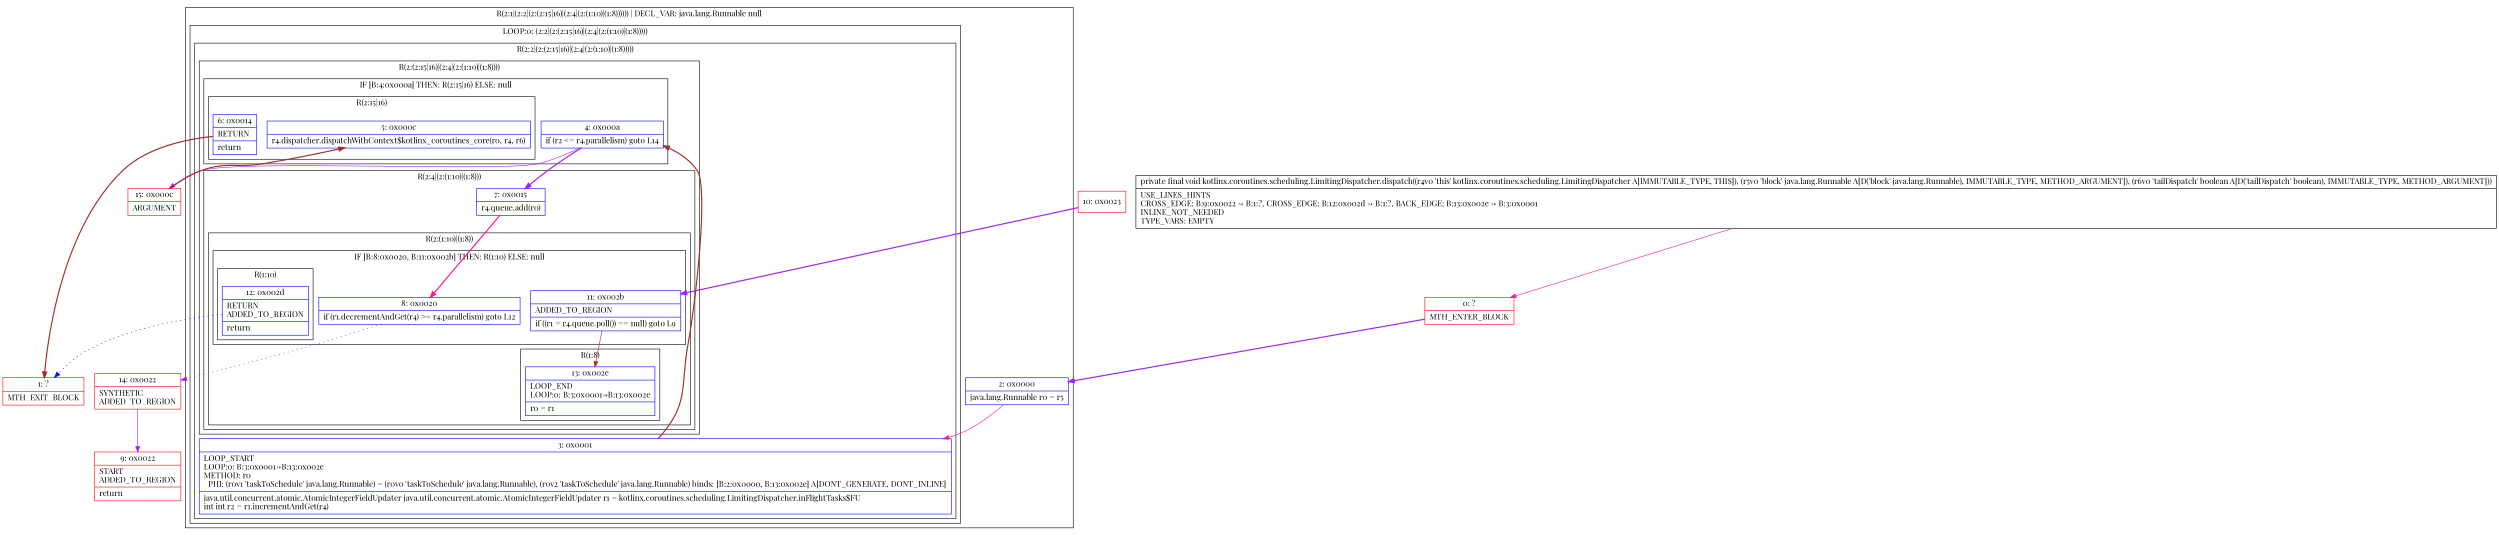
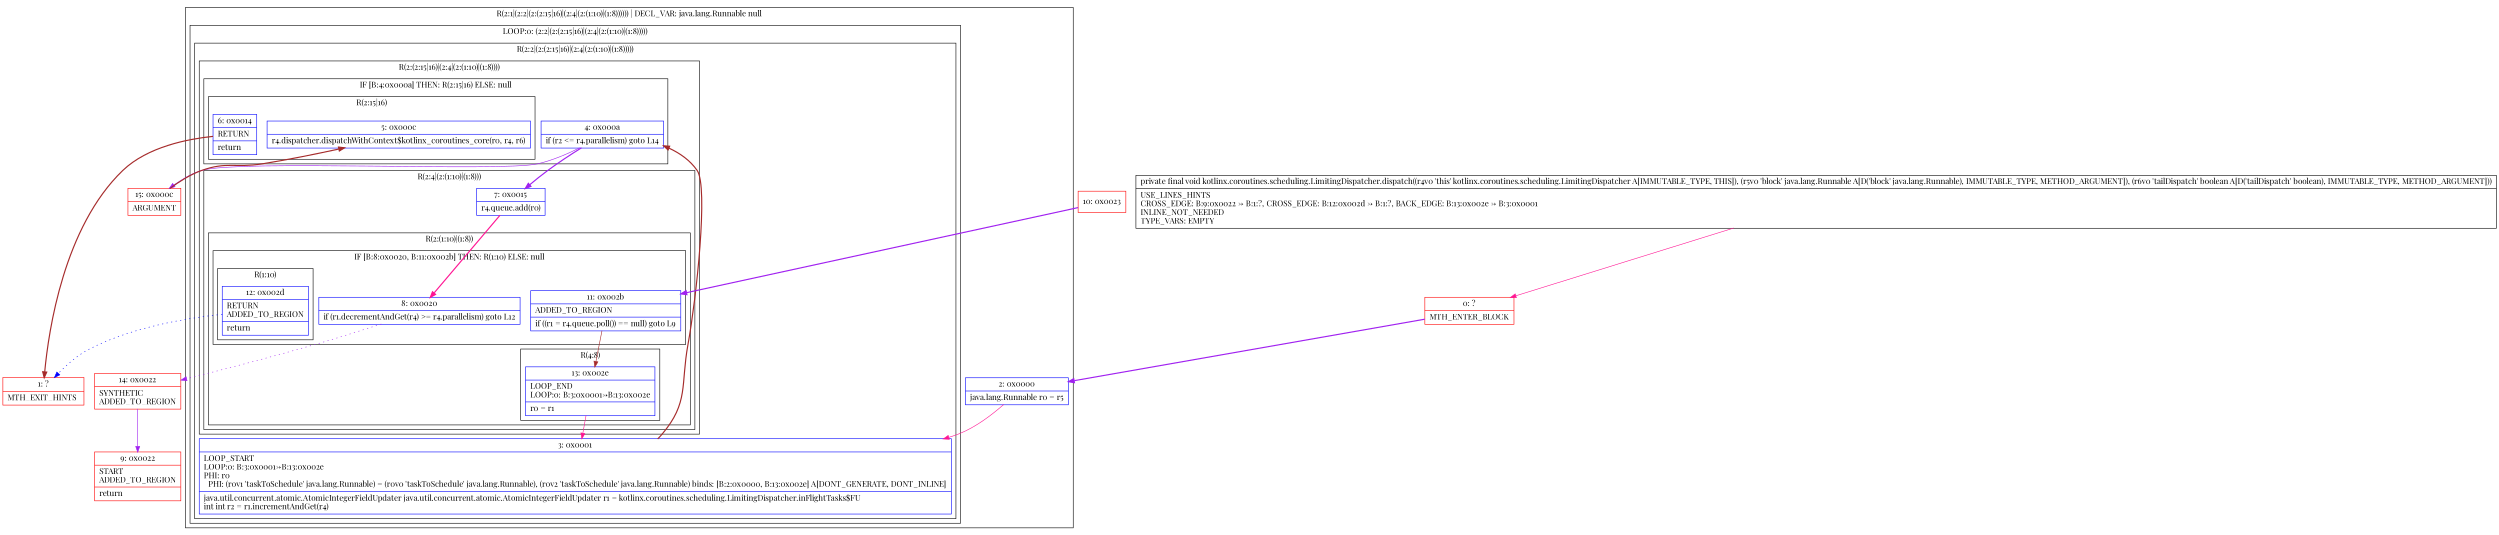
(590, 356) -> (590, 356)
(43, 398) -> (42, 398)
none -> (584, 424)
(229, 476) -> (218, 476)
